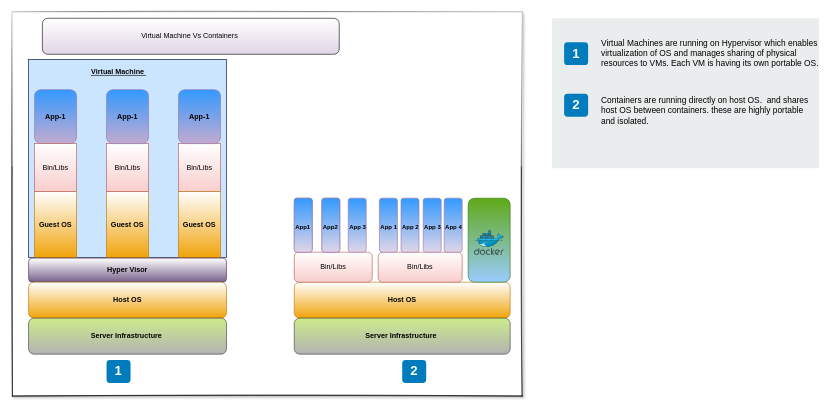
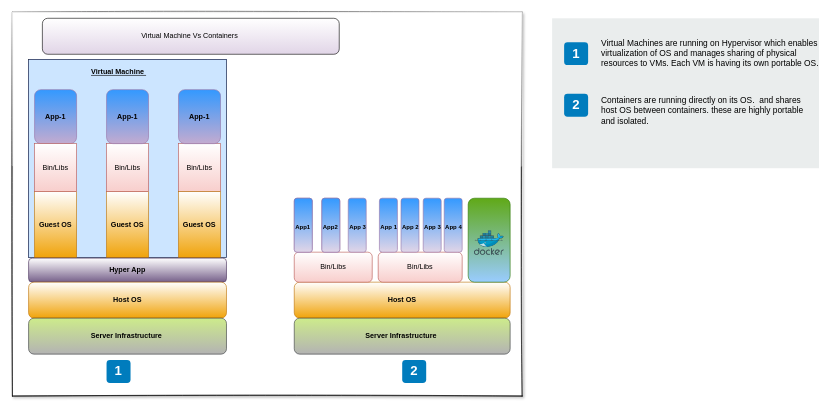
(709, 111) -> (709, 111)
(128, 270) -> (128, 270)
